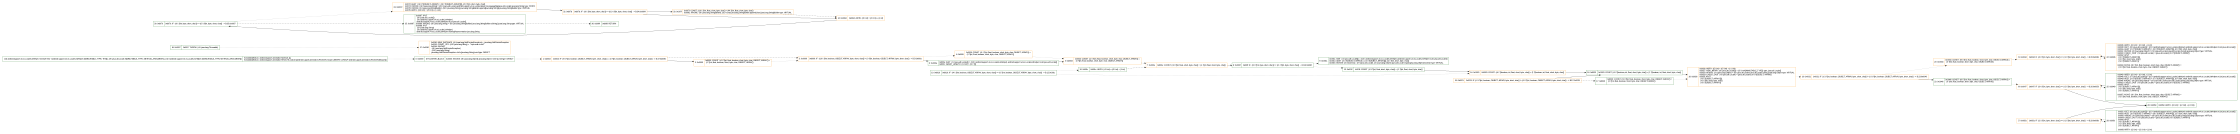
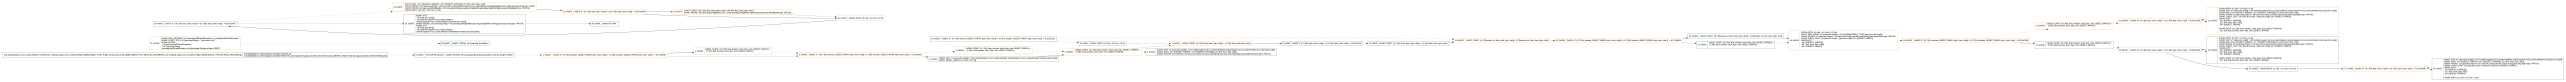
(318, 48) -> (340, 43)
(1315, 64) -> (1143, 52)
(1575, 73) -> (1552, 40)
(2105, 109) -> (2320, 69)
